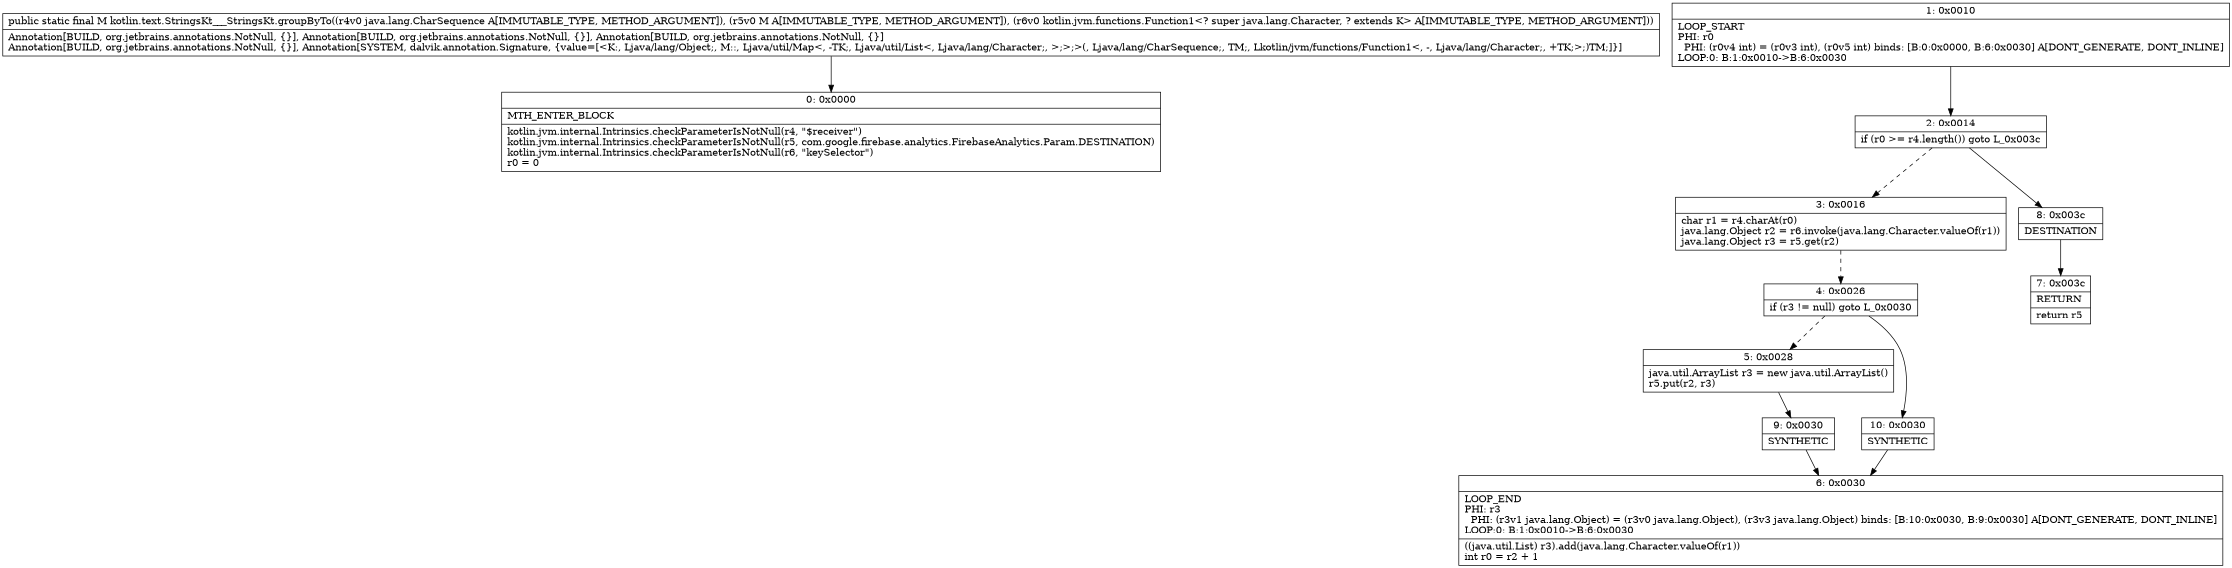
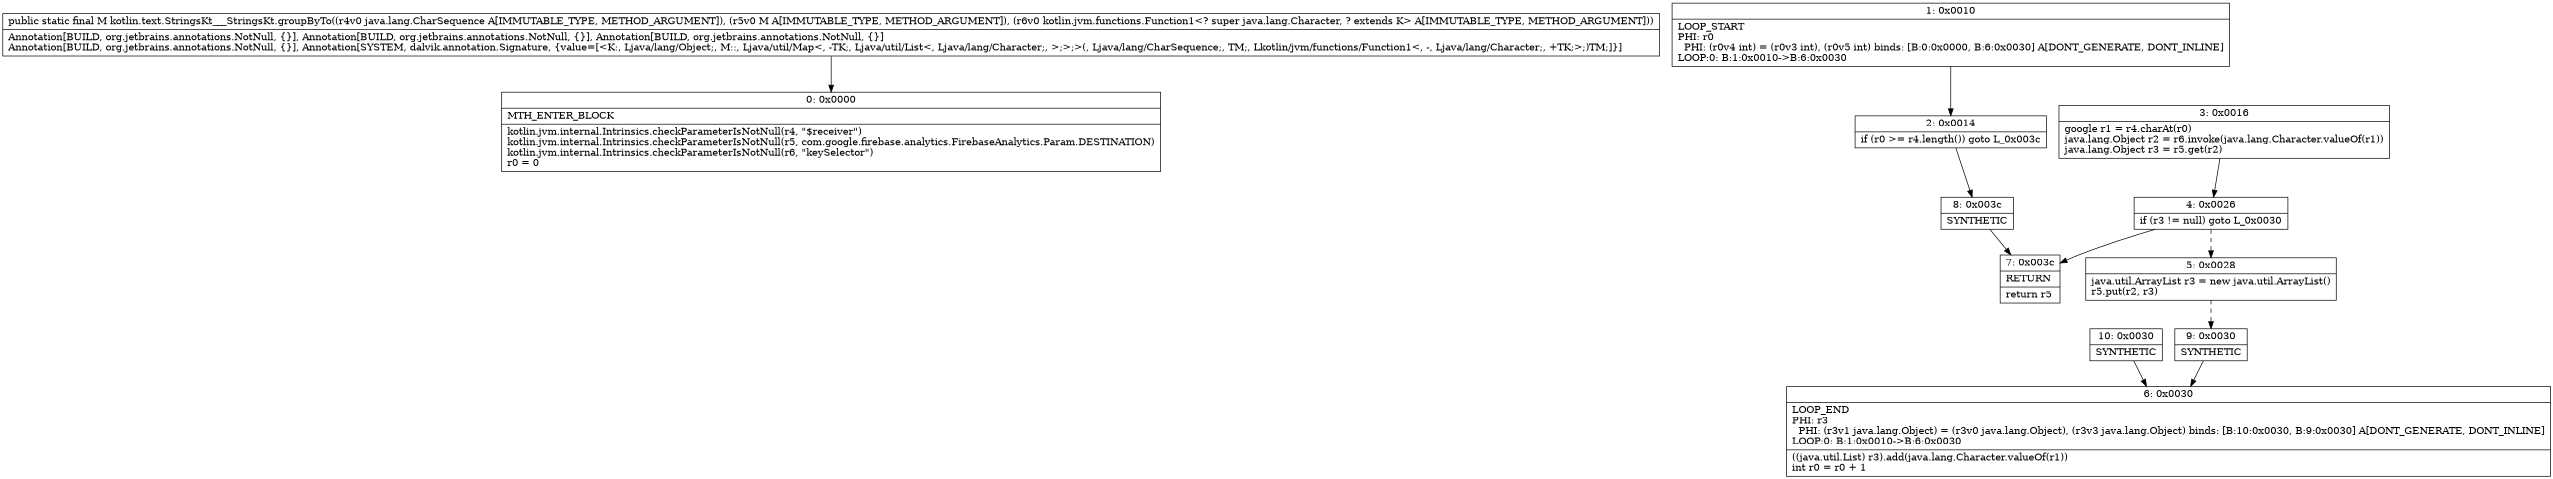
(1905, 170) -> none
(1739, 221) -> (2128, 129)
(2061, 231) -> (1977, 221)
(1841, 263) -> (2217, 174)
(1903, 357) -> (2110, 243)
(1783, 402) -> (2211, 311)
(1502, 557) -> (1829, 468)
